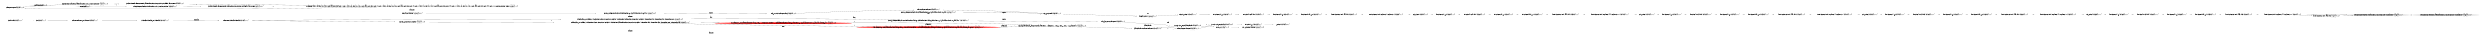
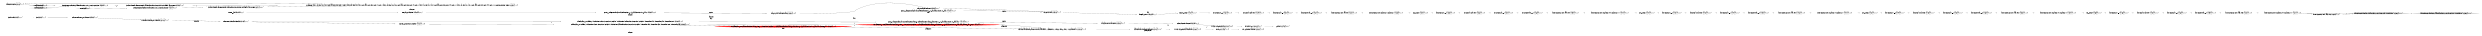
none -> (41, 8)
none -> (236, 13)
